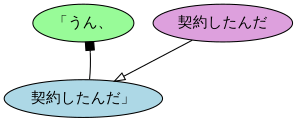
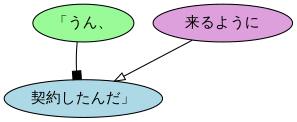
(223, 23) -> (223, 23)
(90, 66) -> (76, 55)
